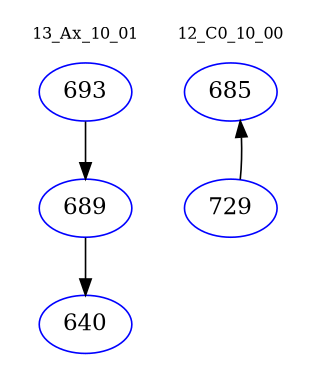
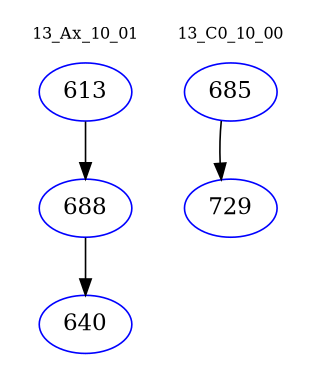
(231, 35) -> (231, 35)
(86, 92) -> (86, 92)
(242, 158) -> (220, 142)
(86, 208) -> (86, 208)
